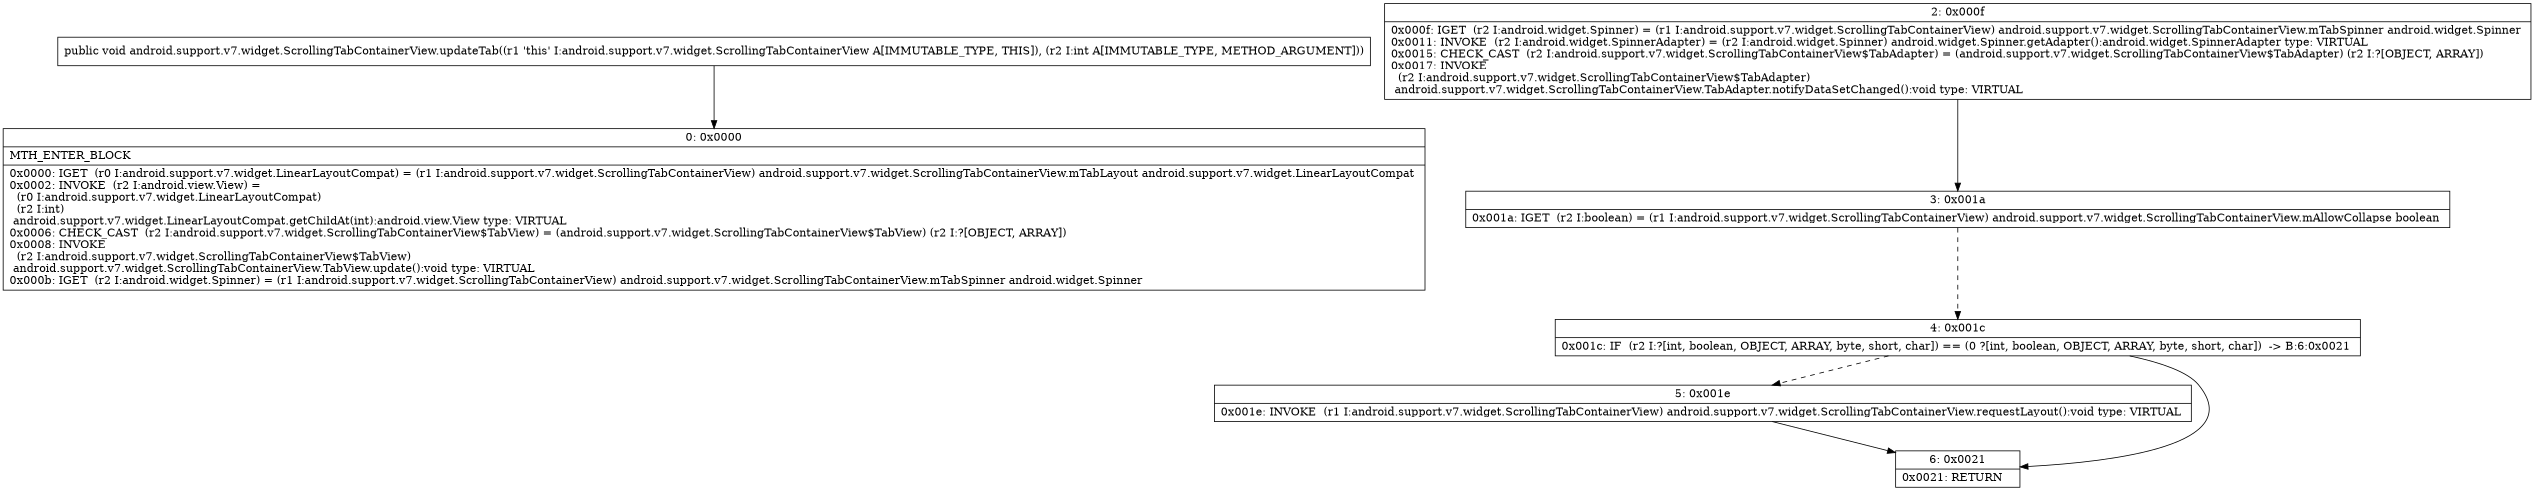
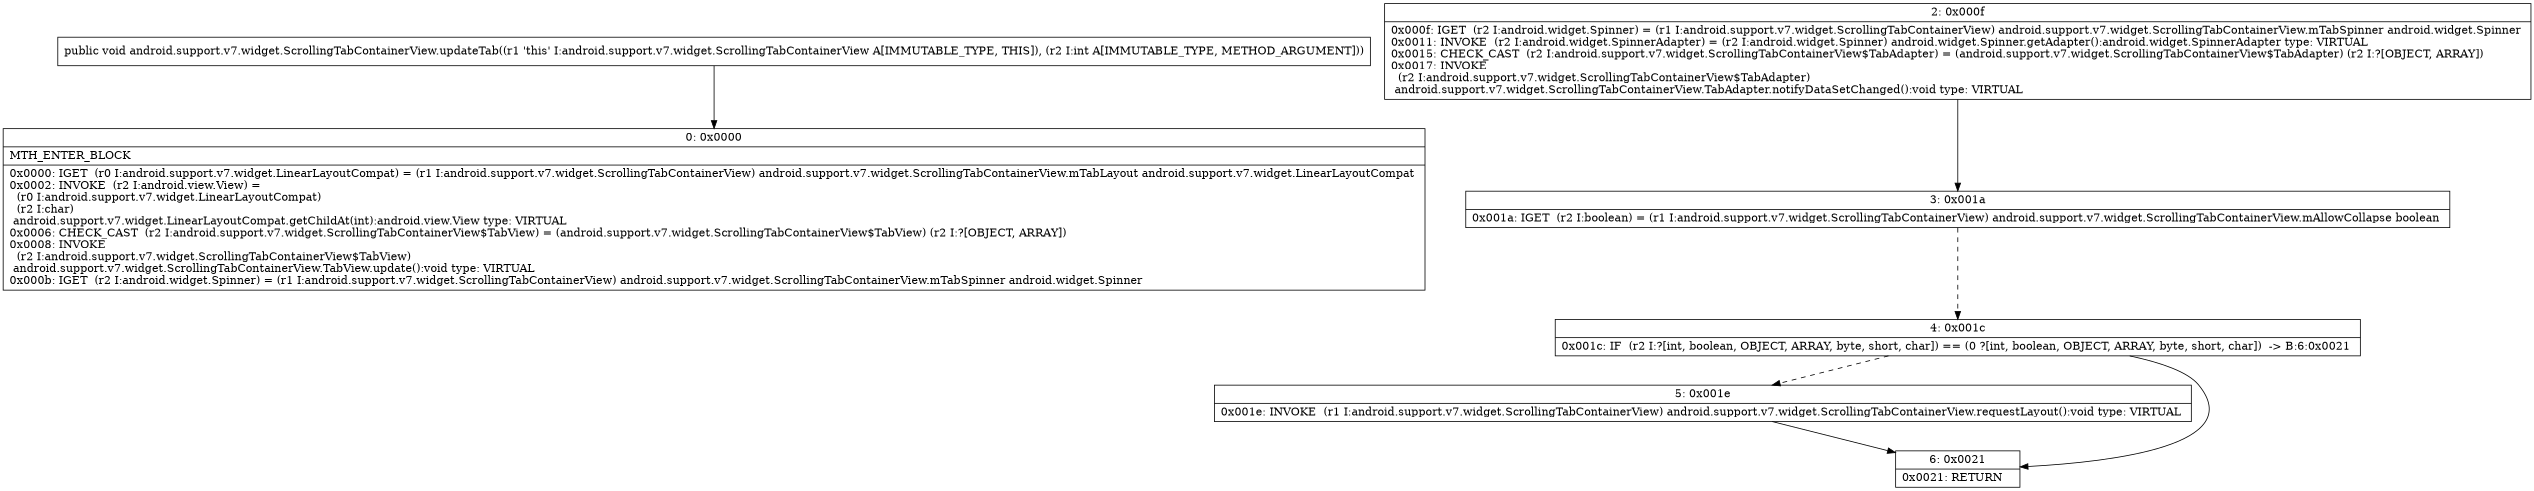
(37, 209) -> (42, 209)
